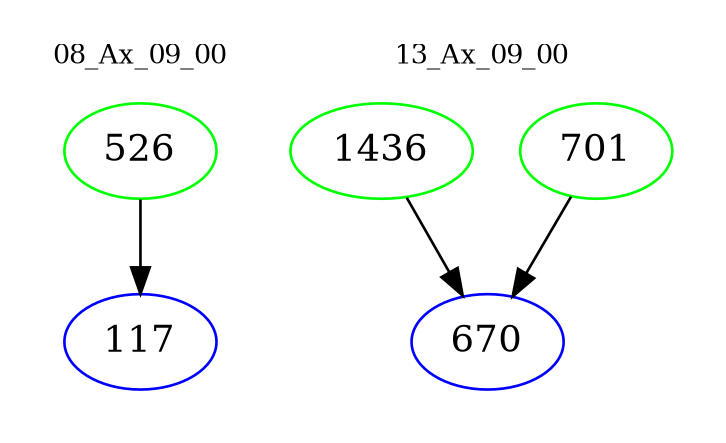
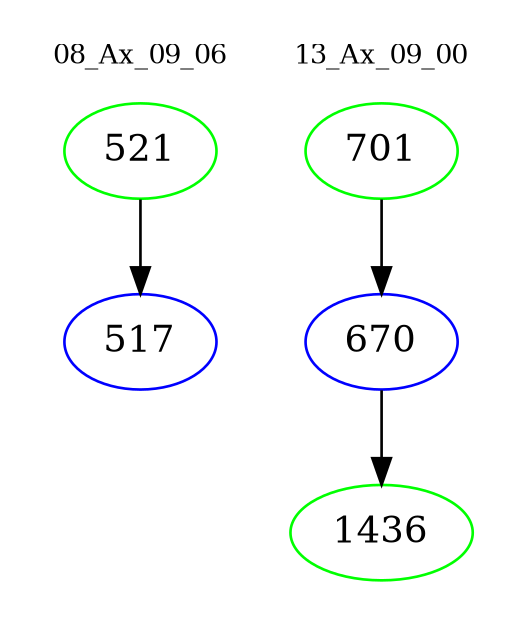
(140, 57) -> (140, 57)
(140, 151) -> (140, 151)
(428, 235) -> (382, 424)
(140, 342) -> (140, 342)
